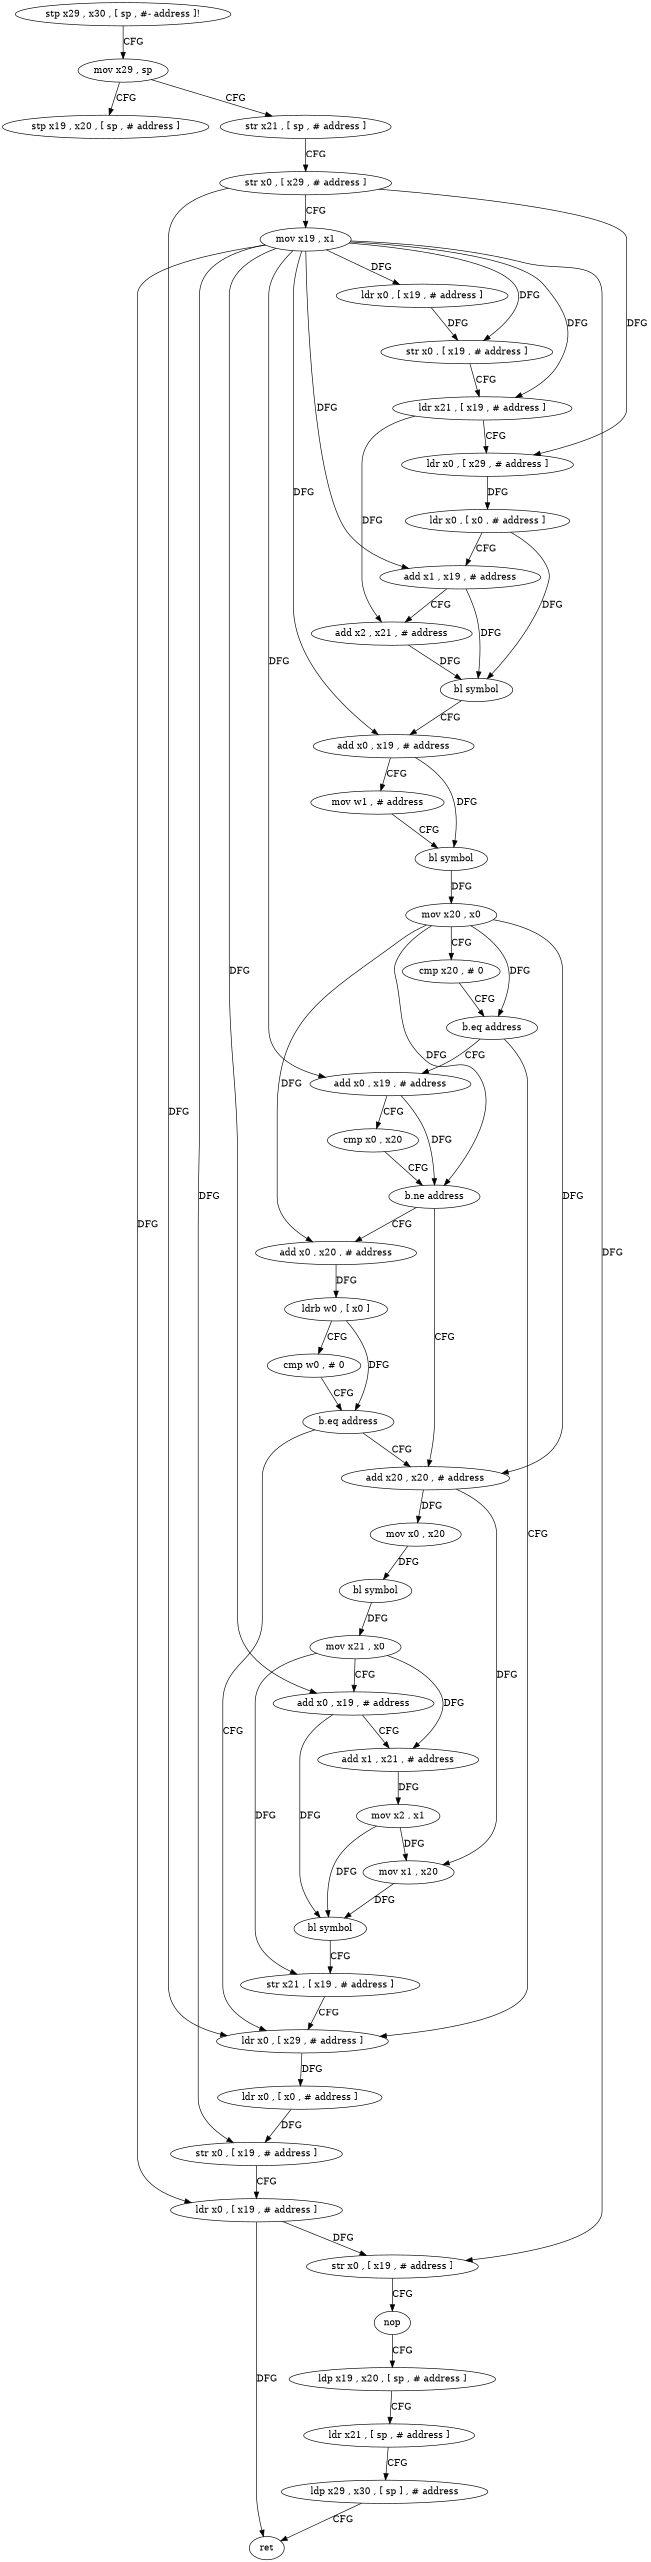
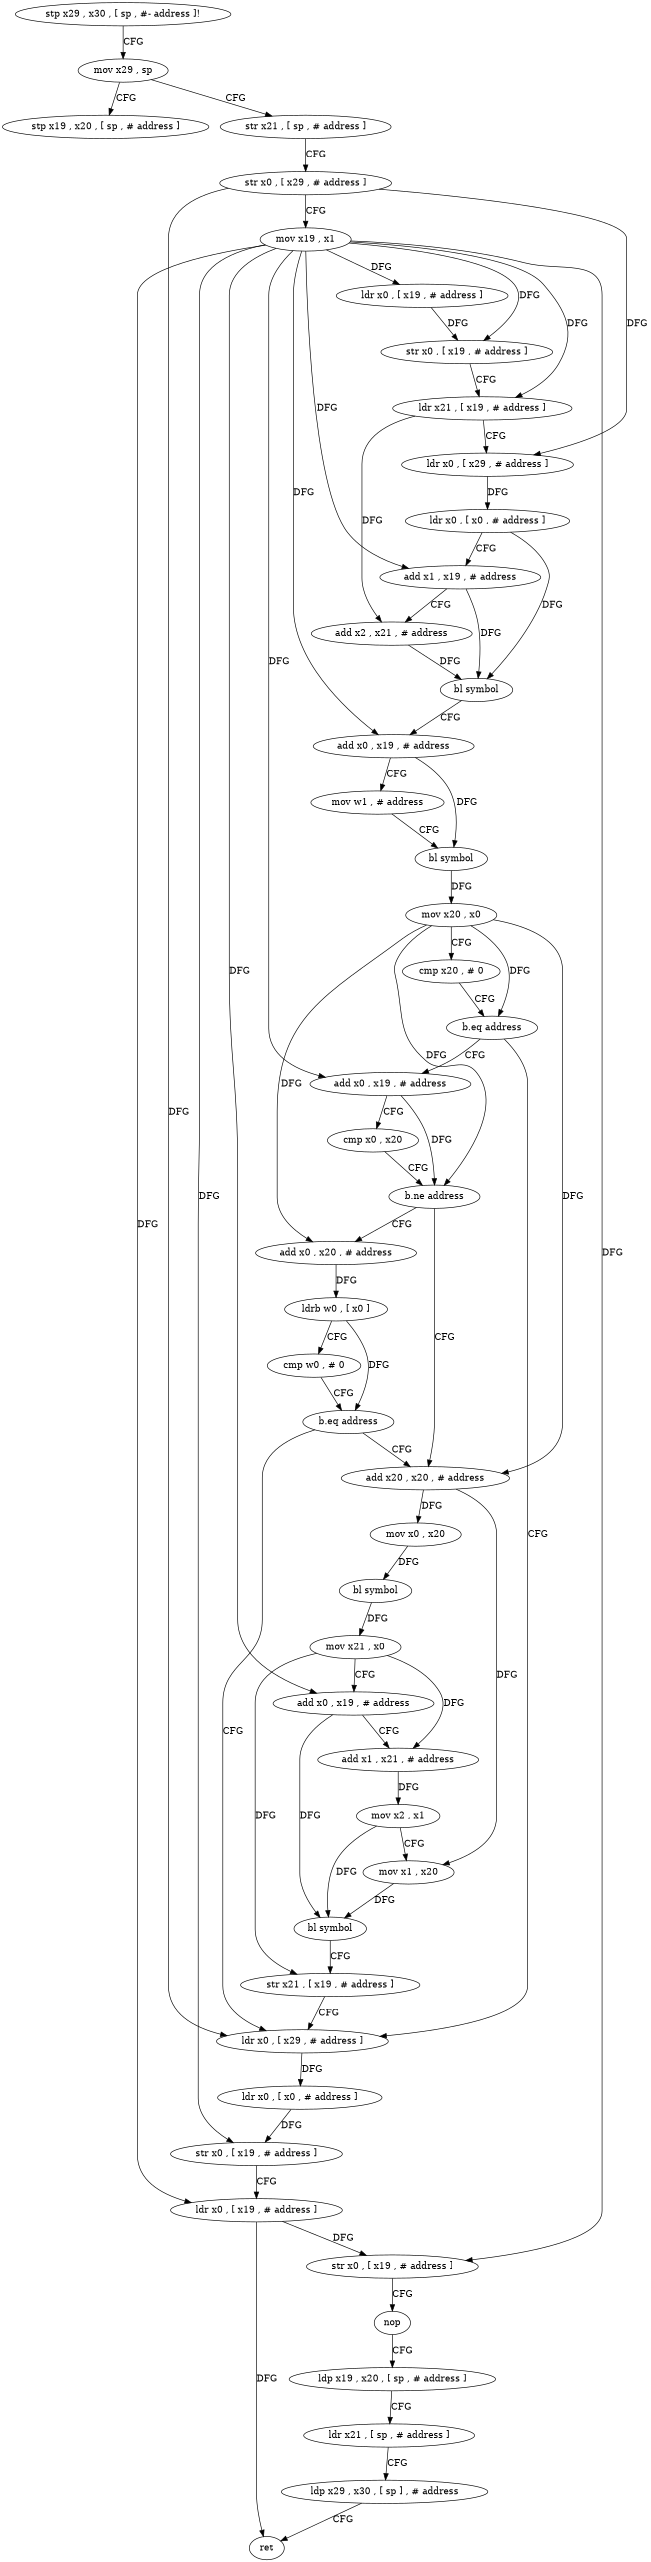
(414, 1844) -> (414, 1844)
